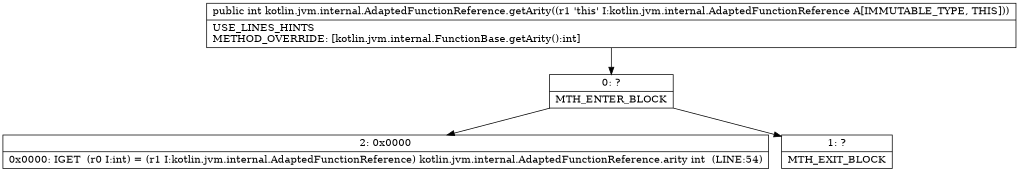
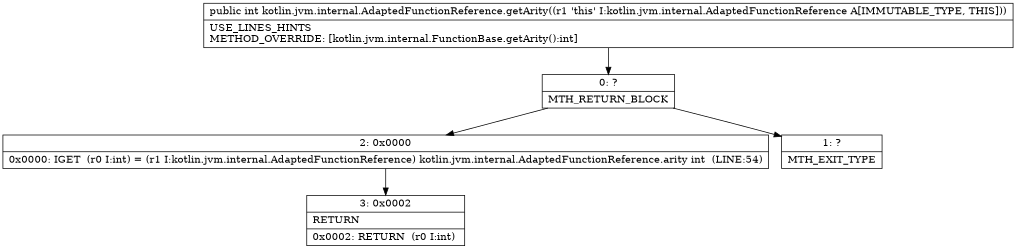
(611, 99) -> (608, 99)
(837, 160) -> (832, 160)
none -> (386, 221)
